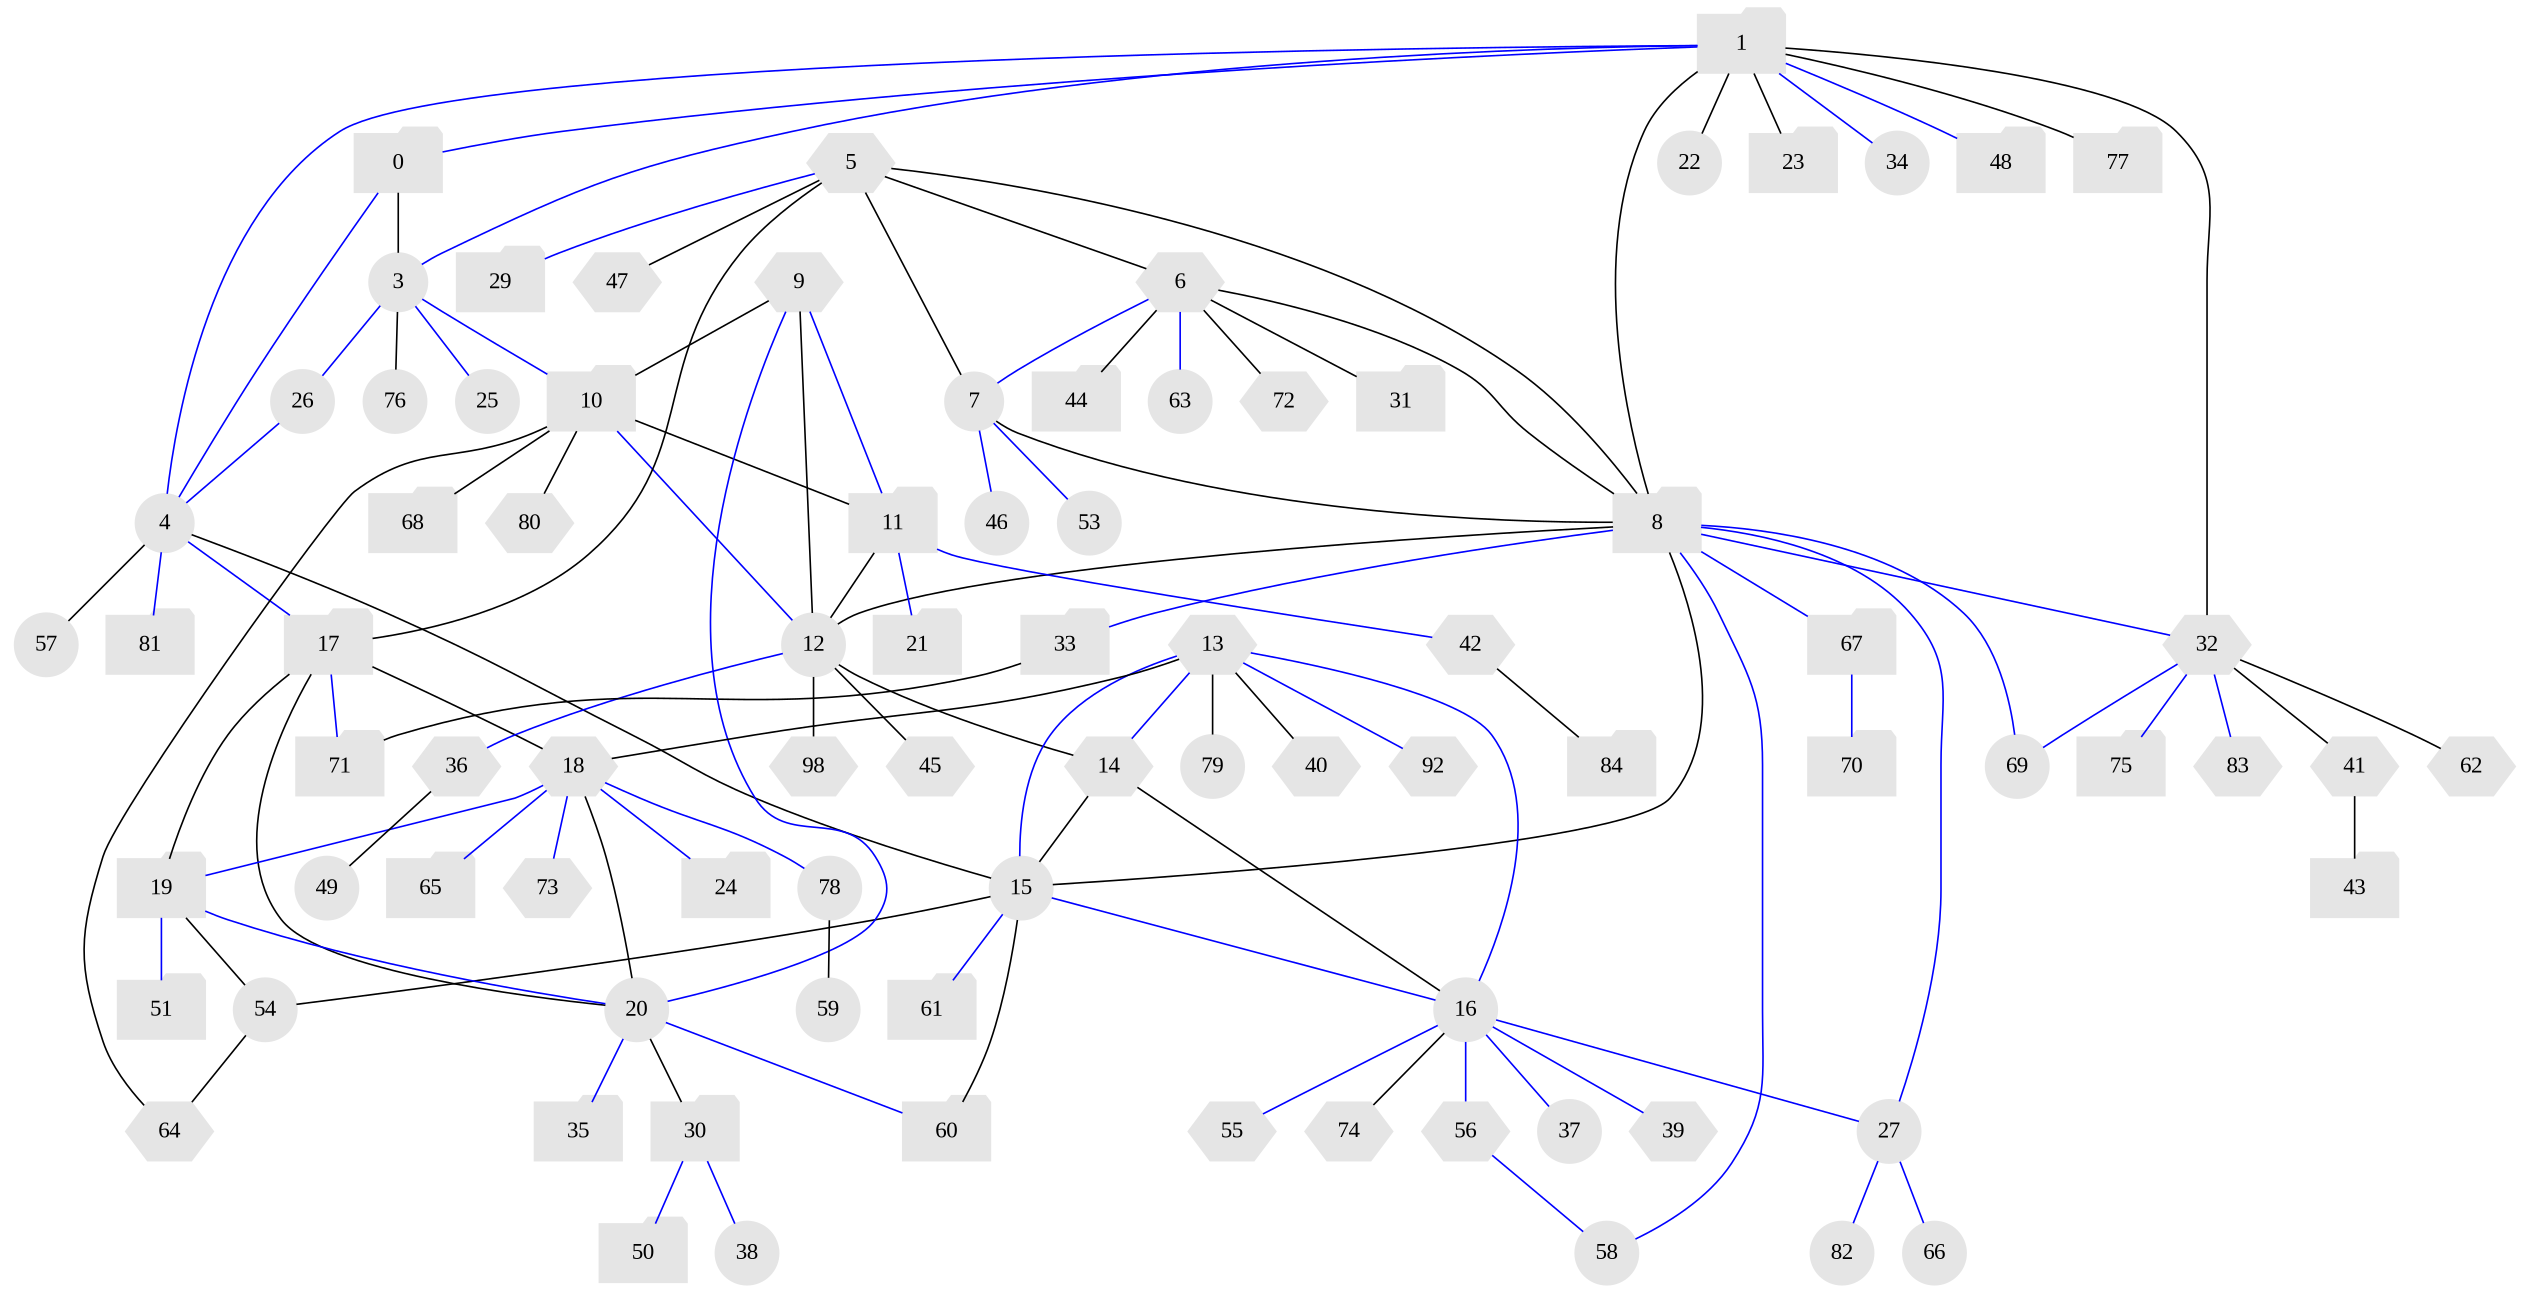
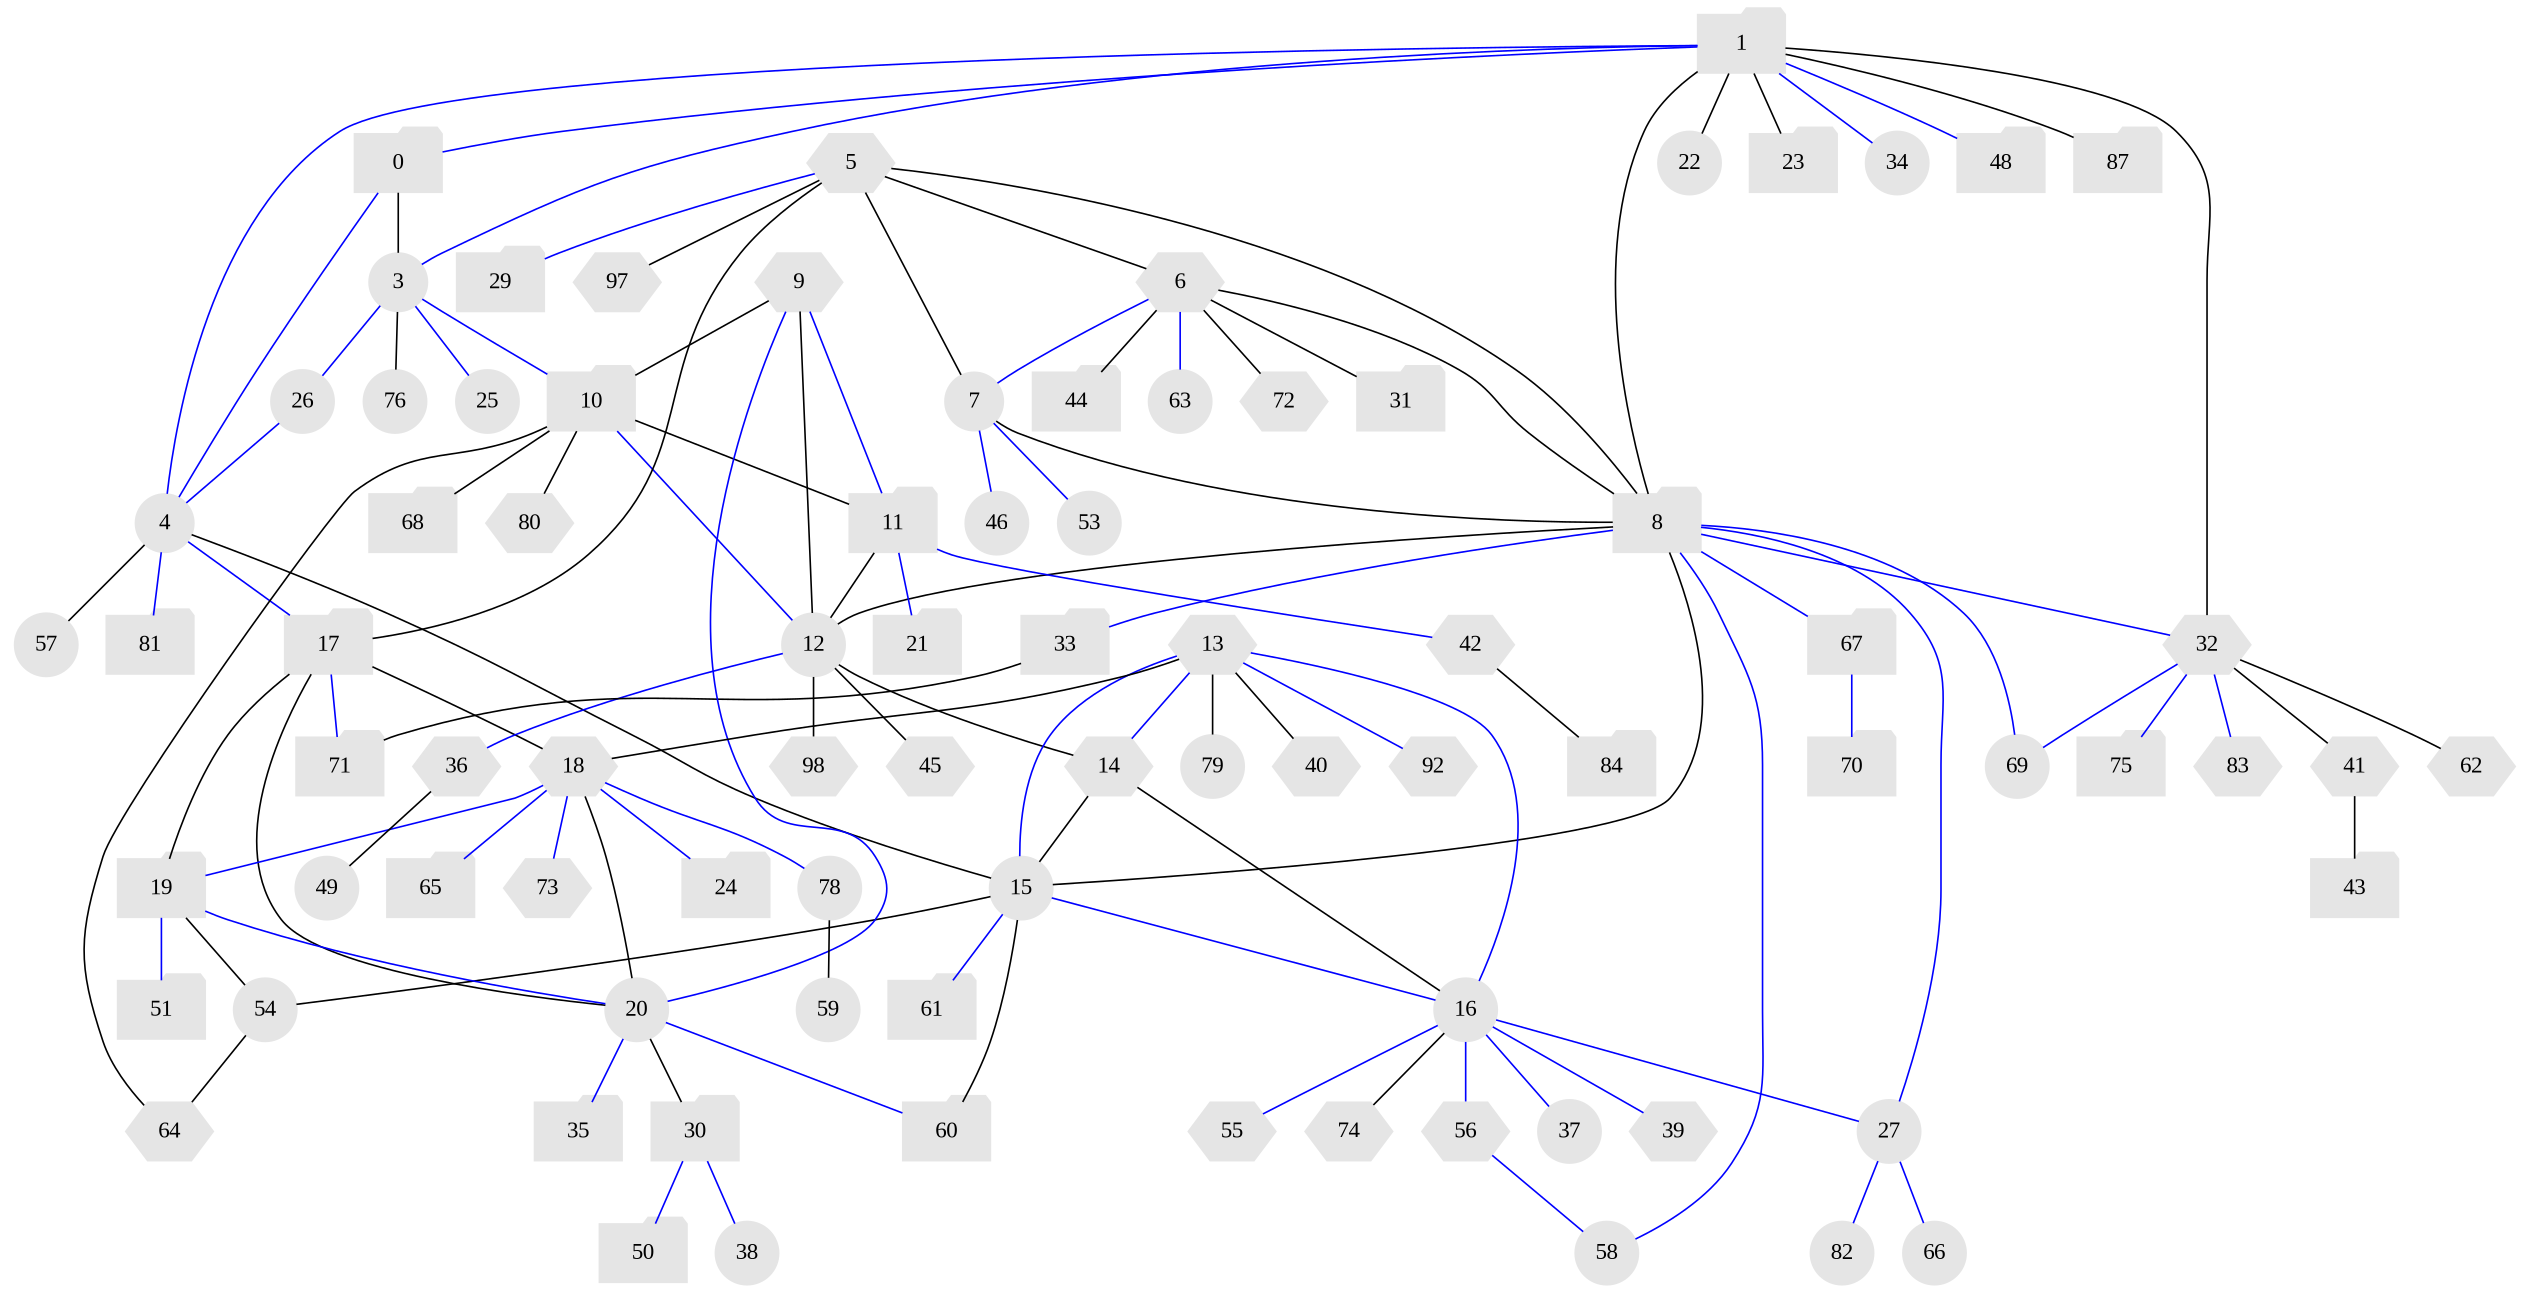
(2118, 163) -> (2118, 163)
(617, 282) -> (617, 282)
